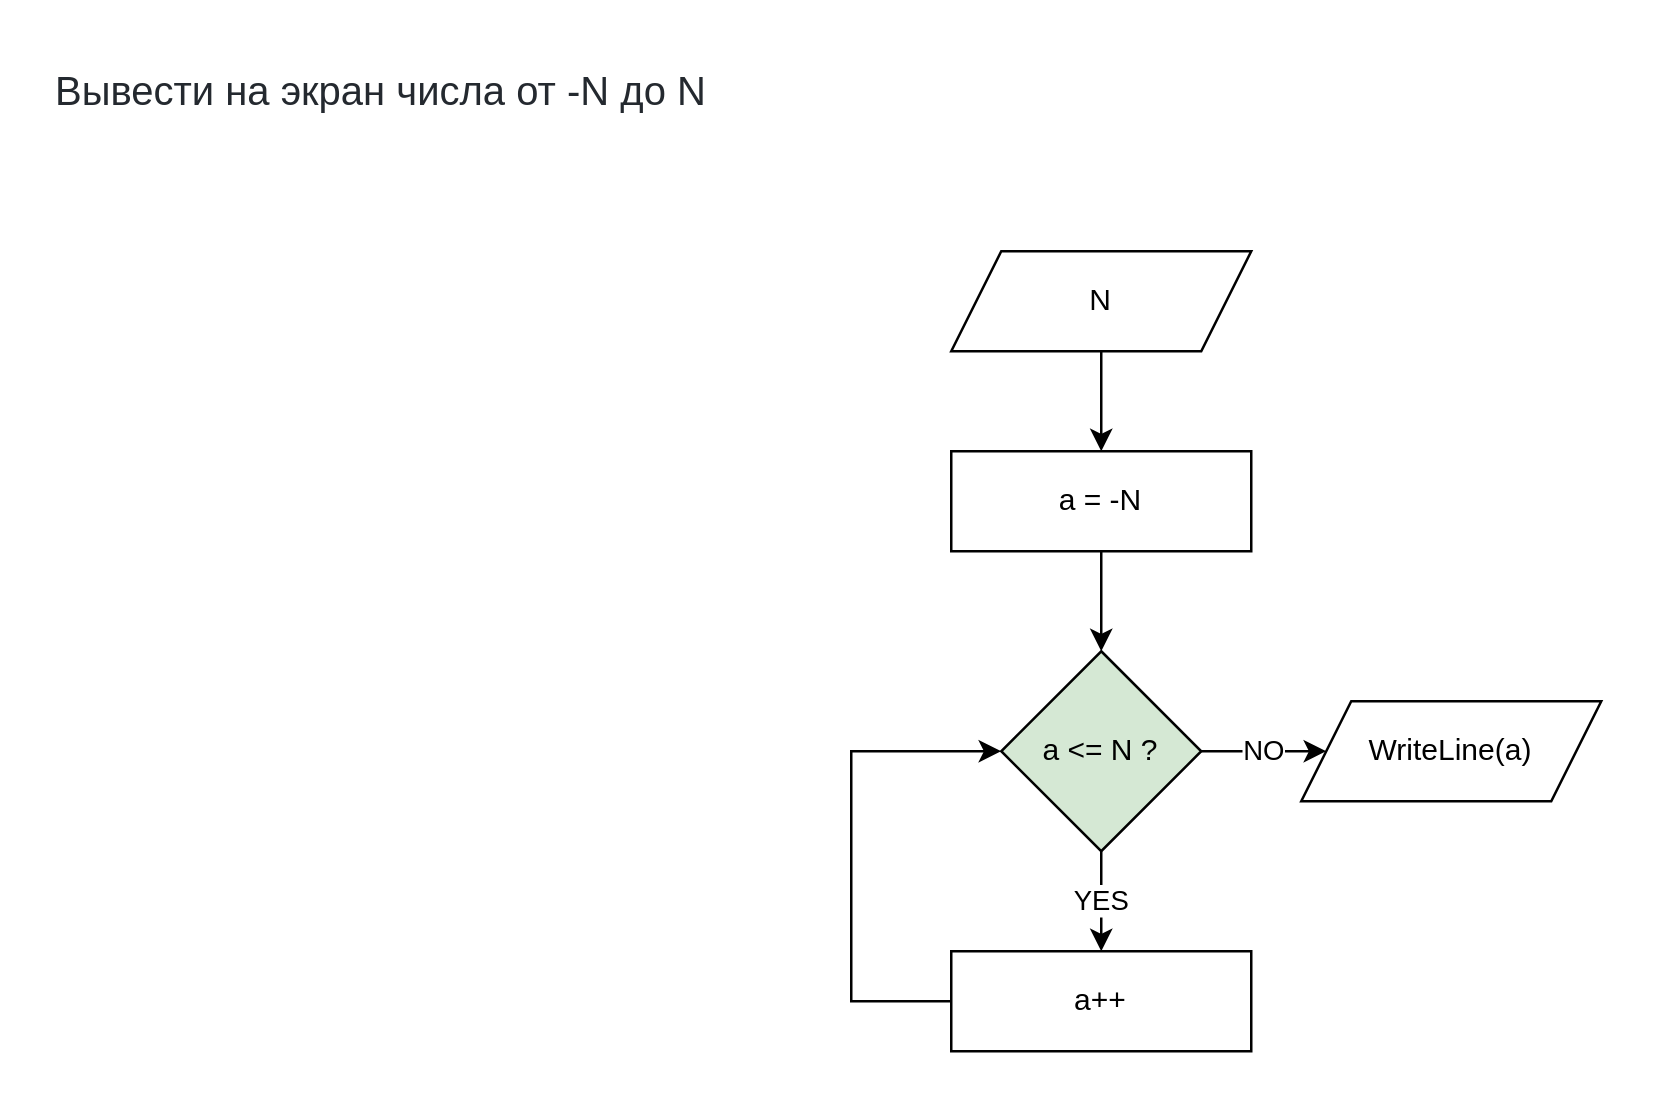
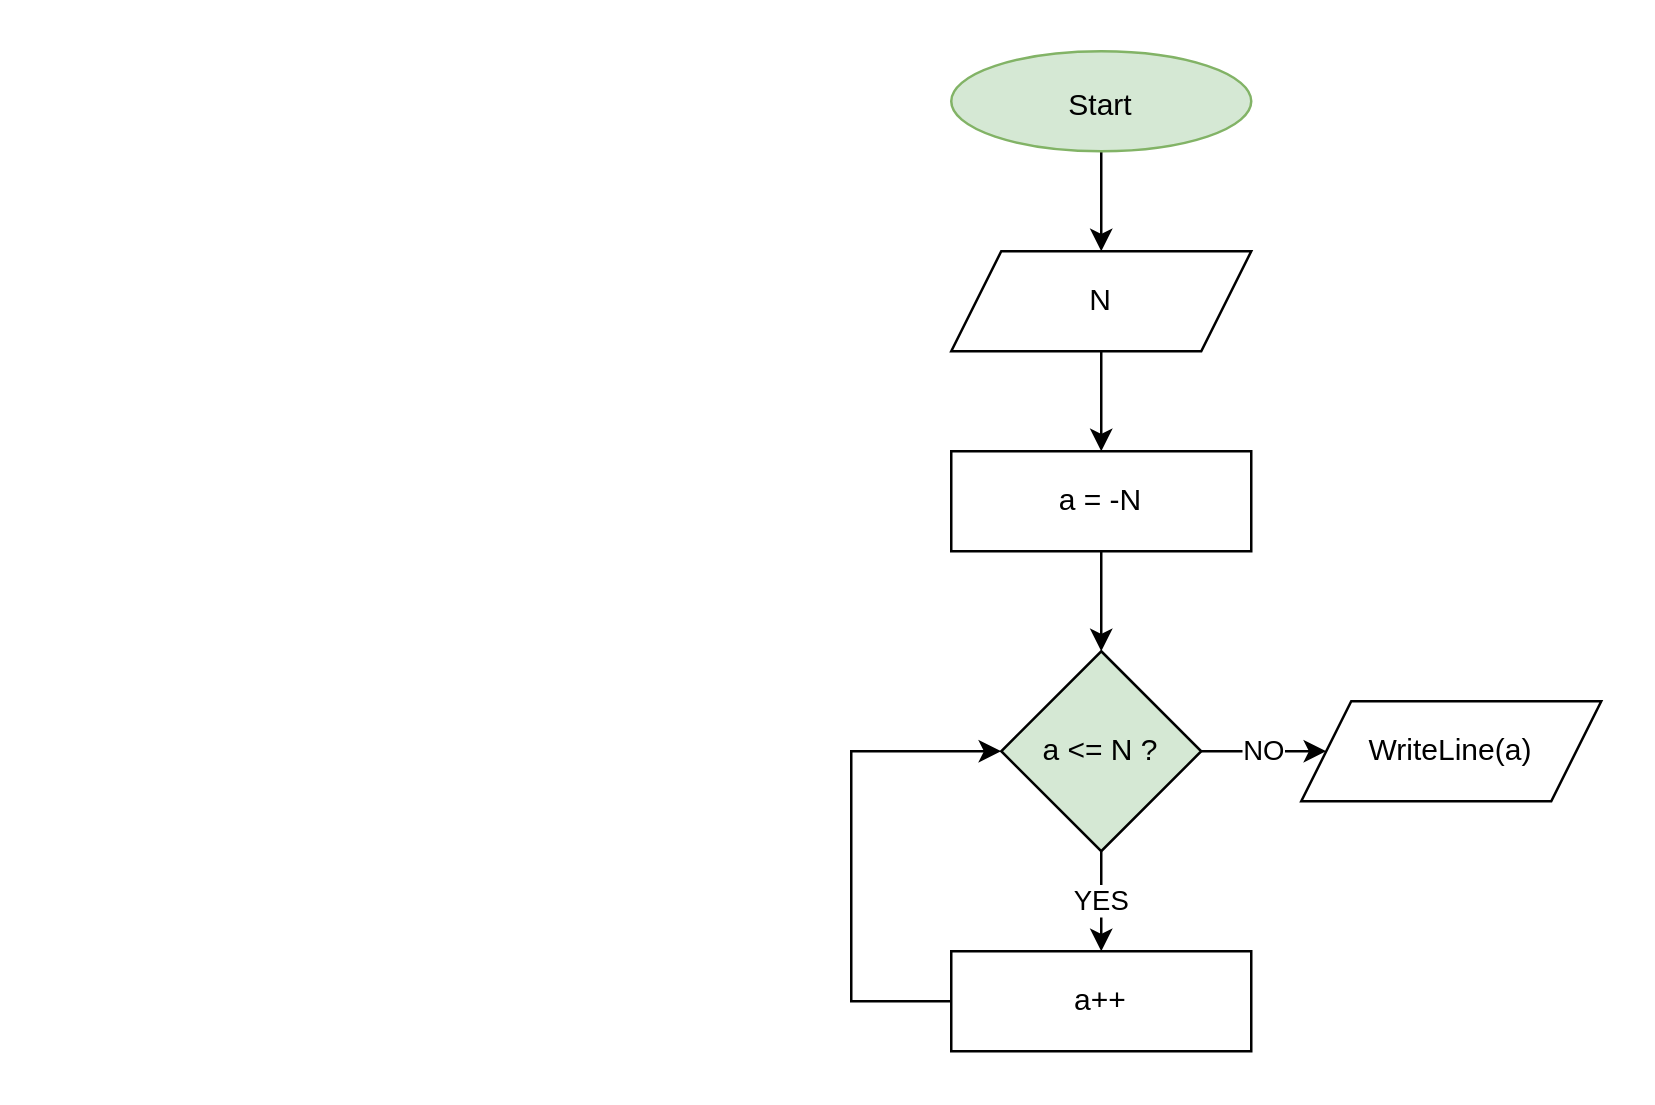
(414, 89) -> none
none -> (1101, 101)
none -> (1101, 193)
